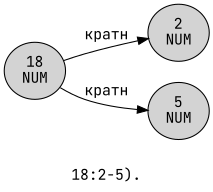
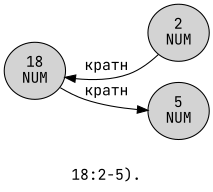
(100, 50) -> (120, 77)
